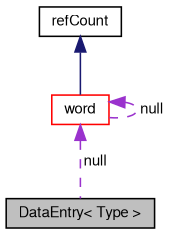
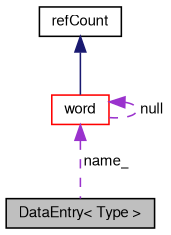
(94, 162) -> (105, 162)
